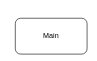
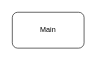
(51, 36) -> (48, 30)
